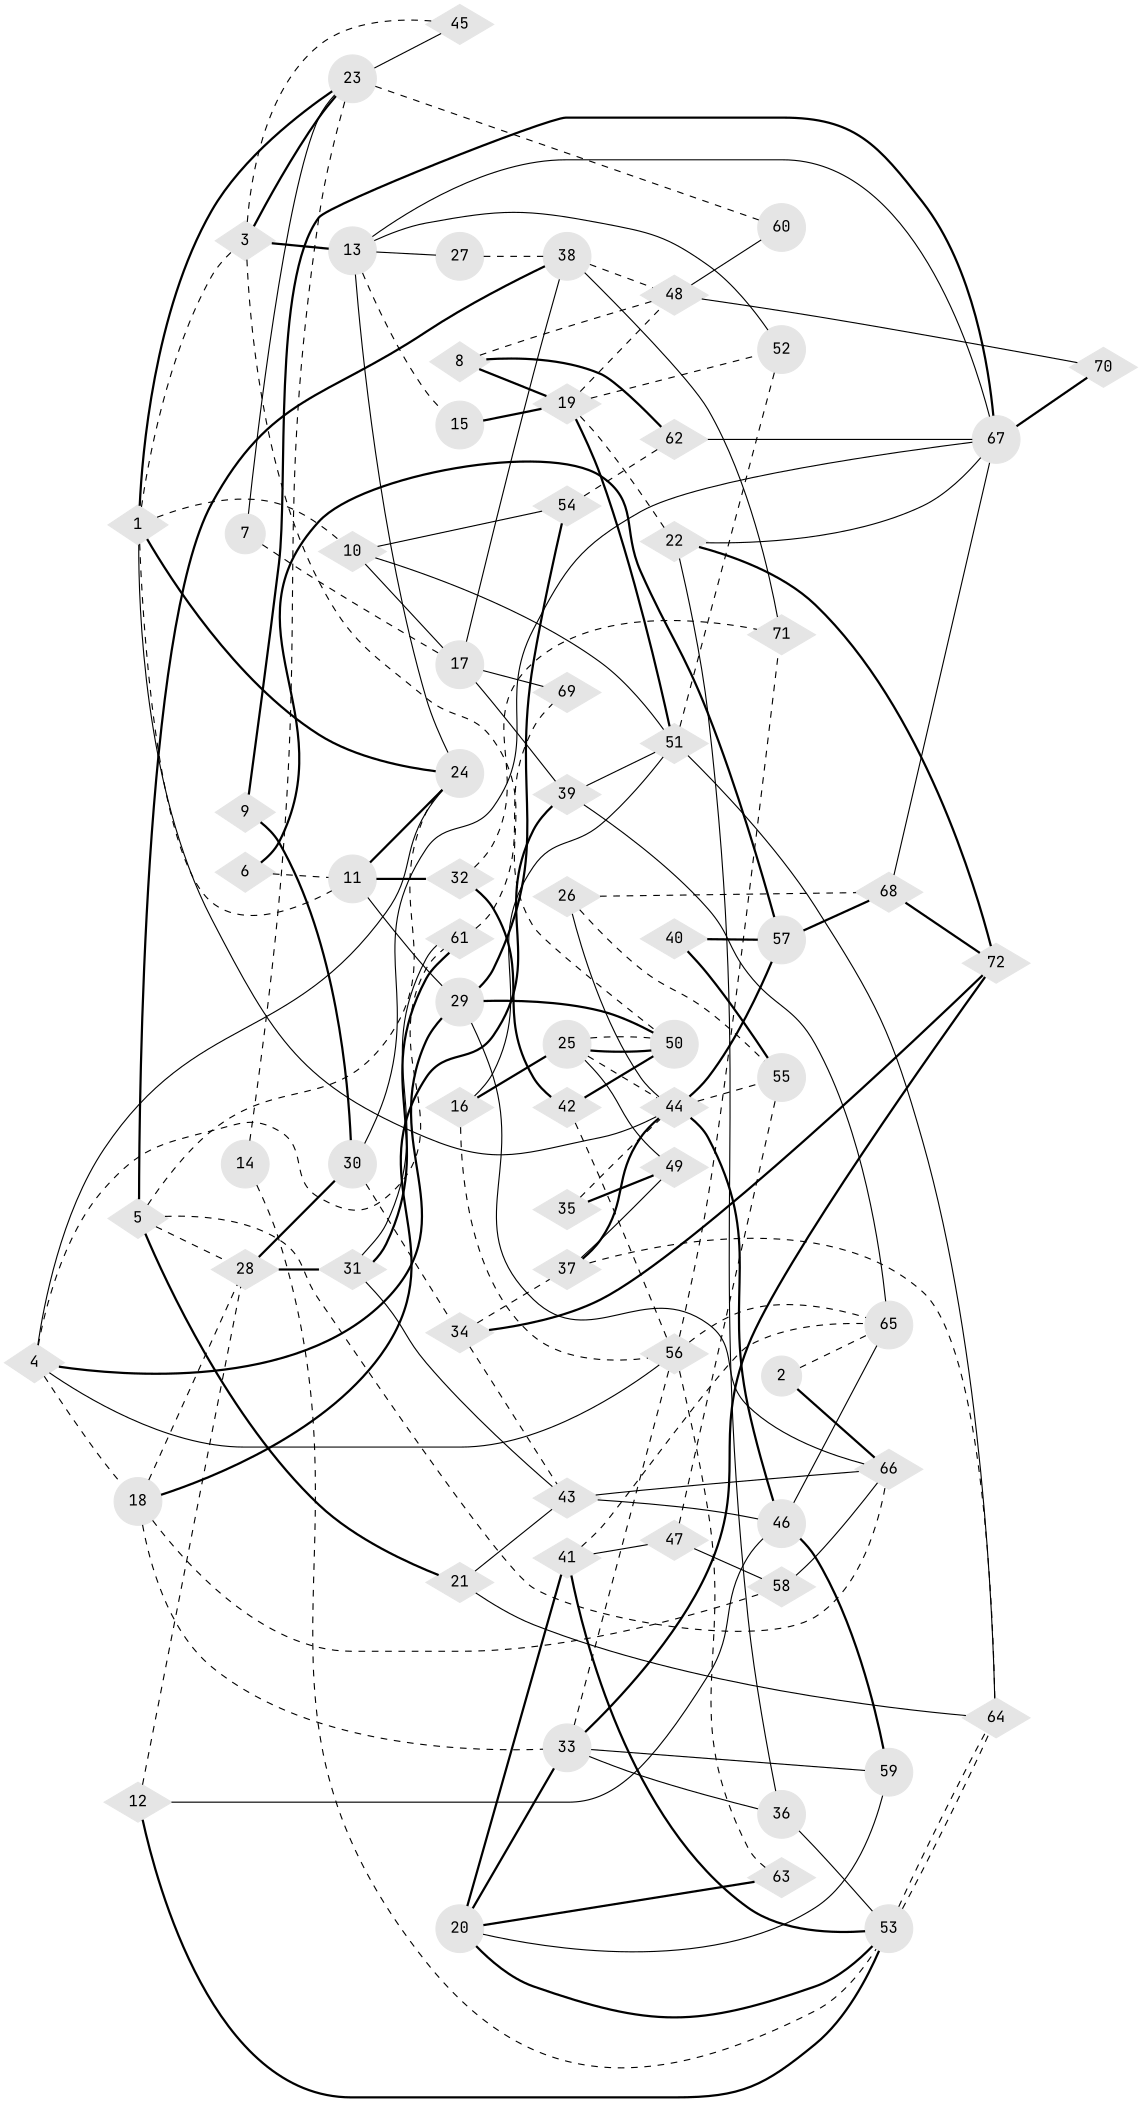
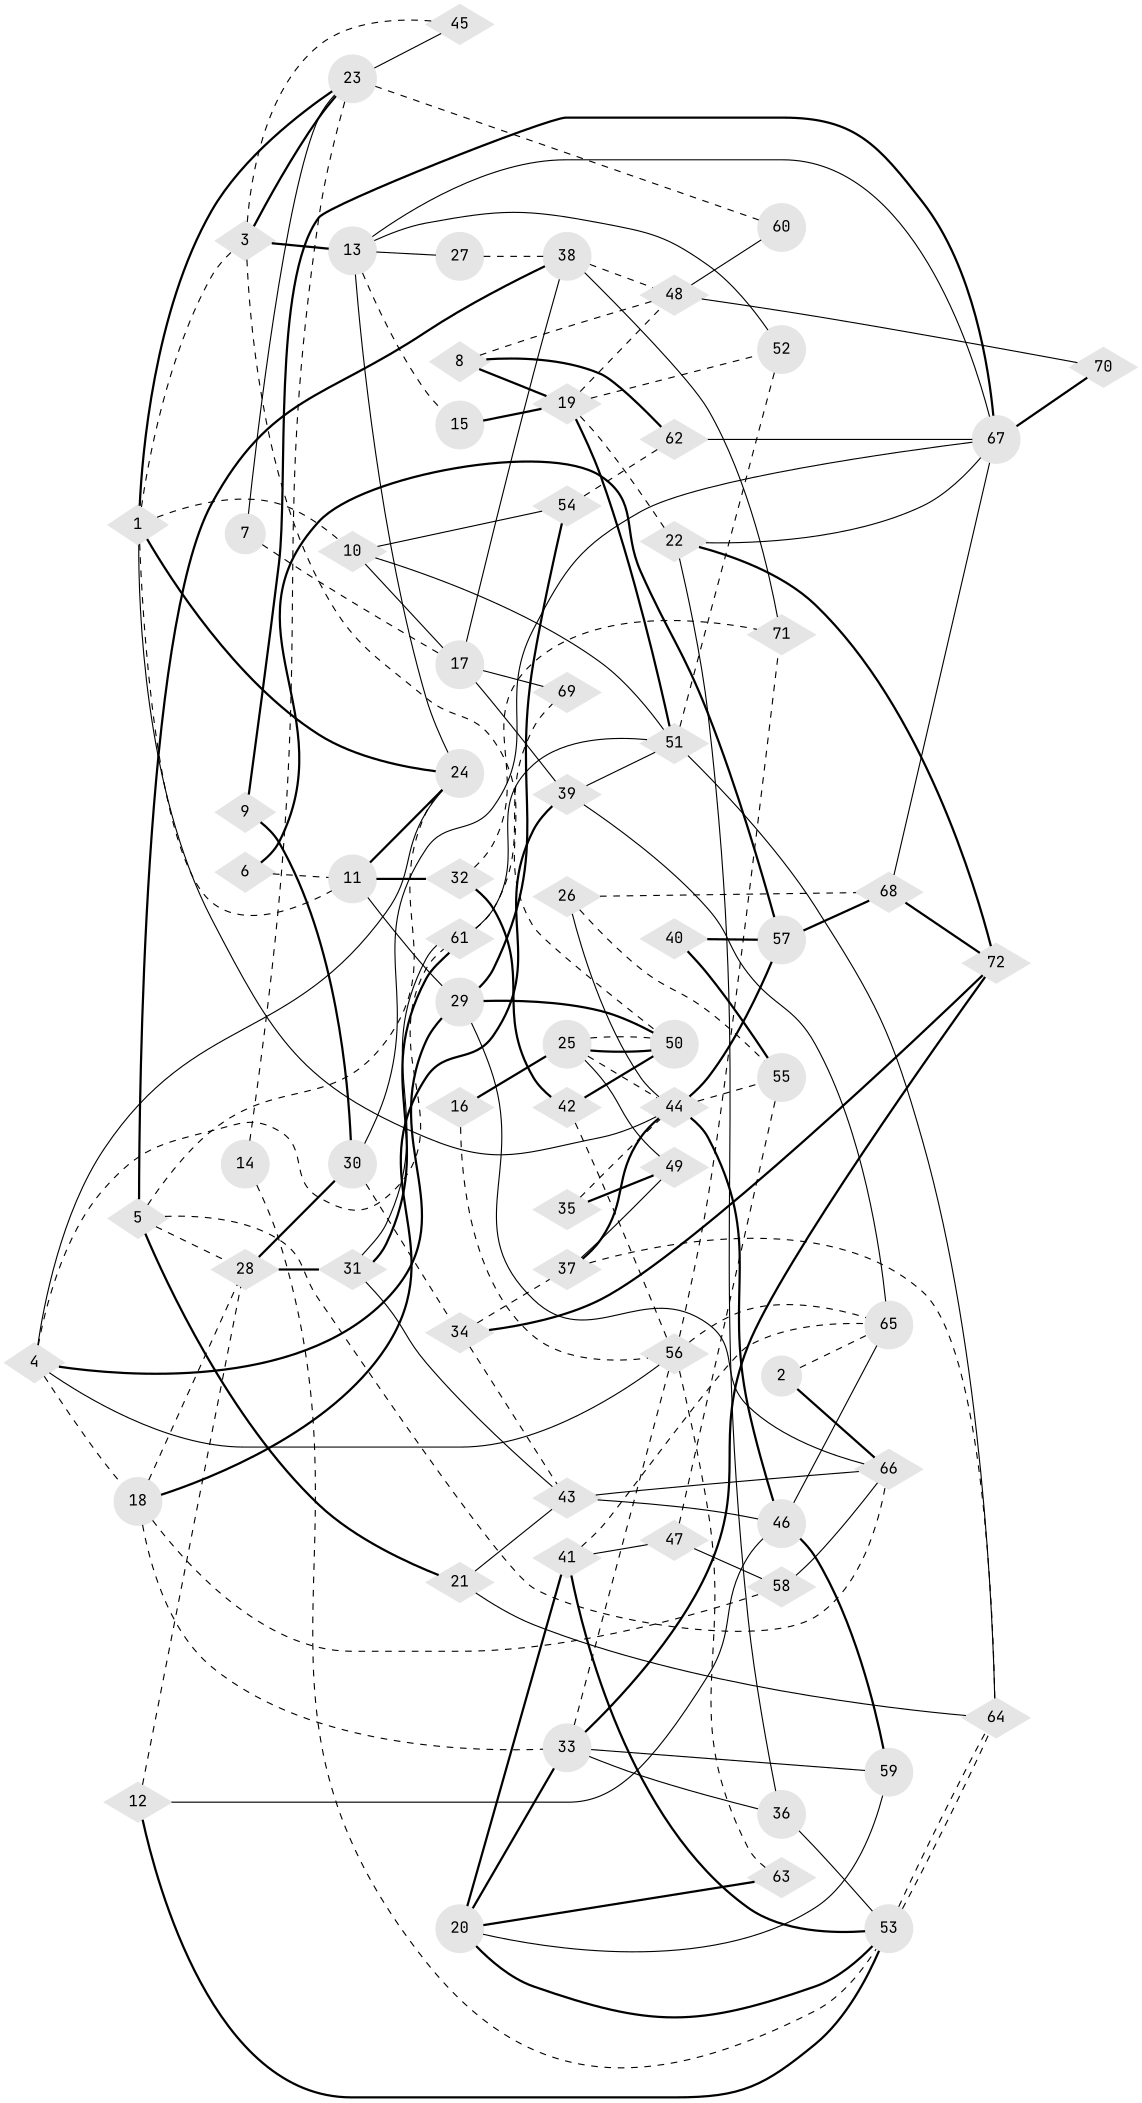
(531, 870) -> (533, 765)
